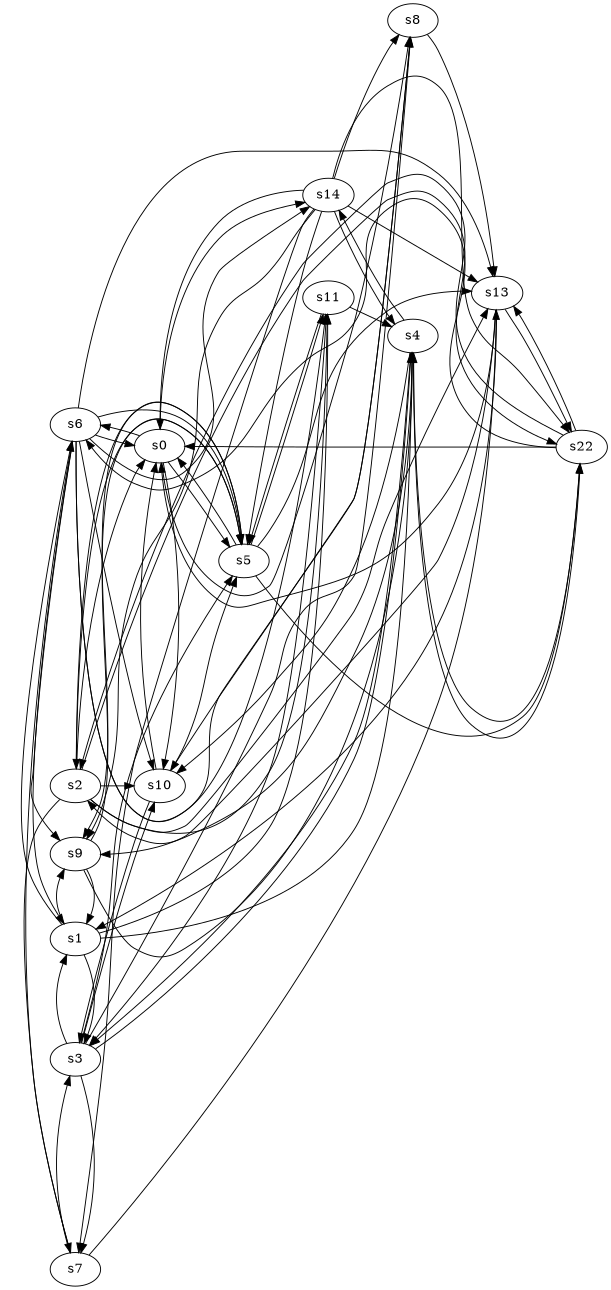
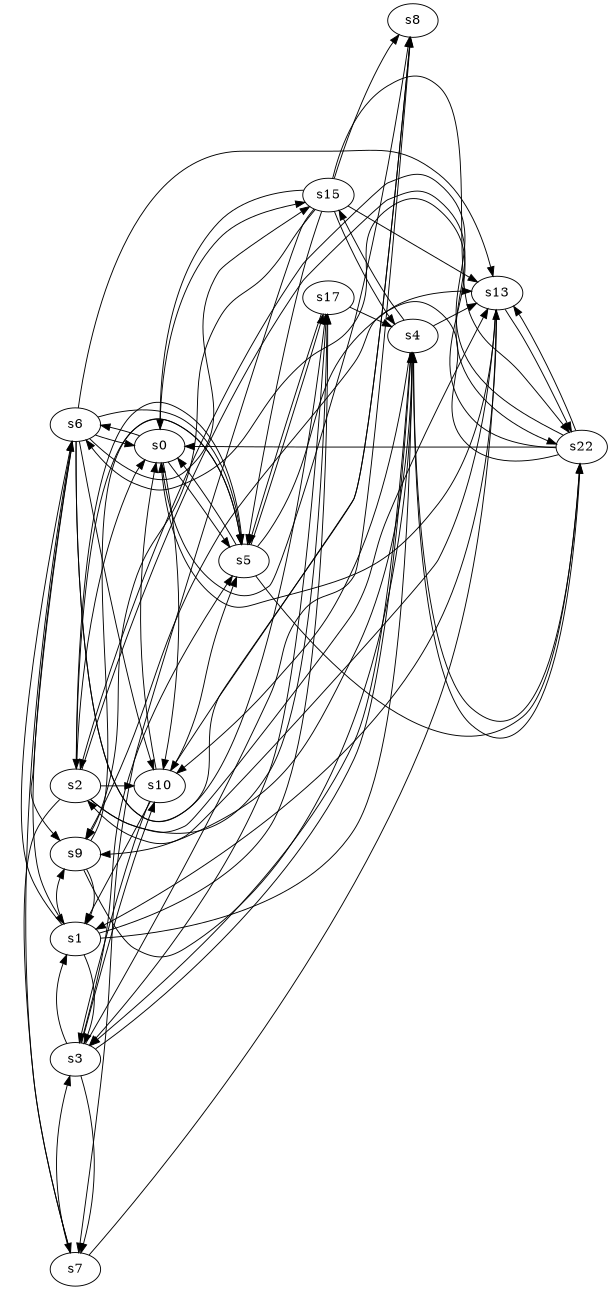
(472, 147) -> (451, 317)
(328, 195) -> (328, 195)
(328, 298) -> (328, 298)
(104, 518) -> (297, 434)
none -> (126, 847)
